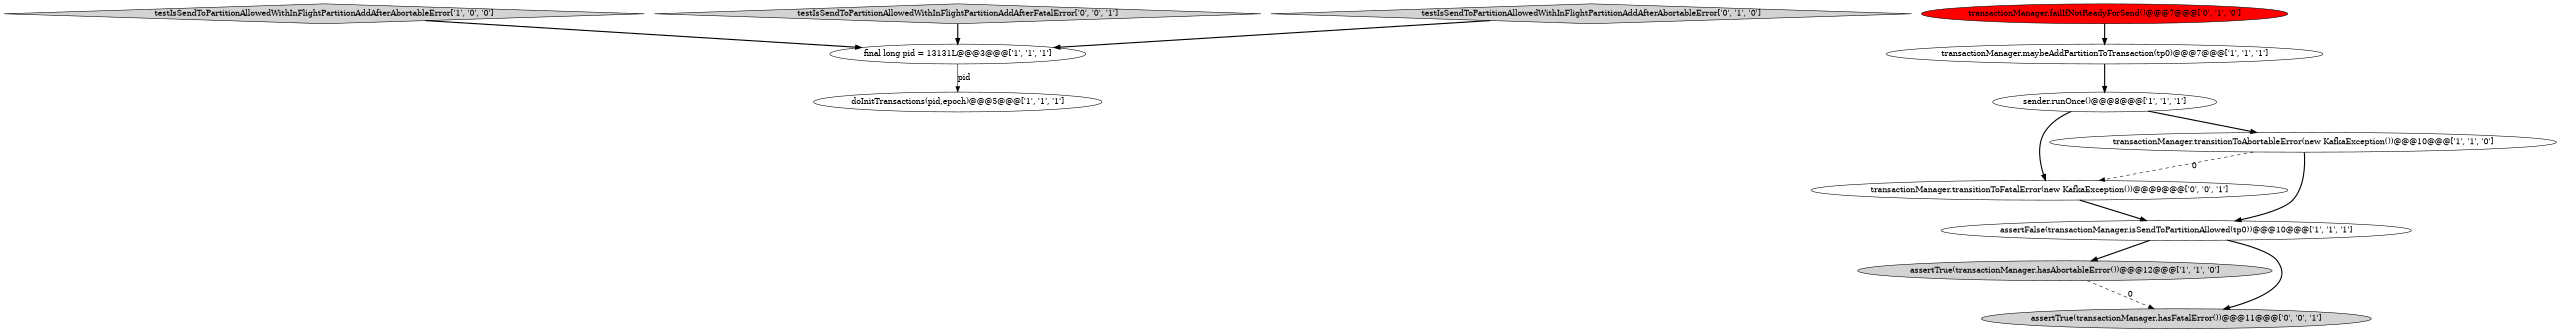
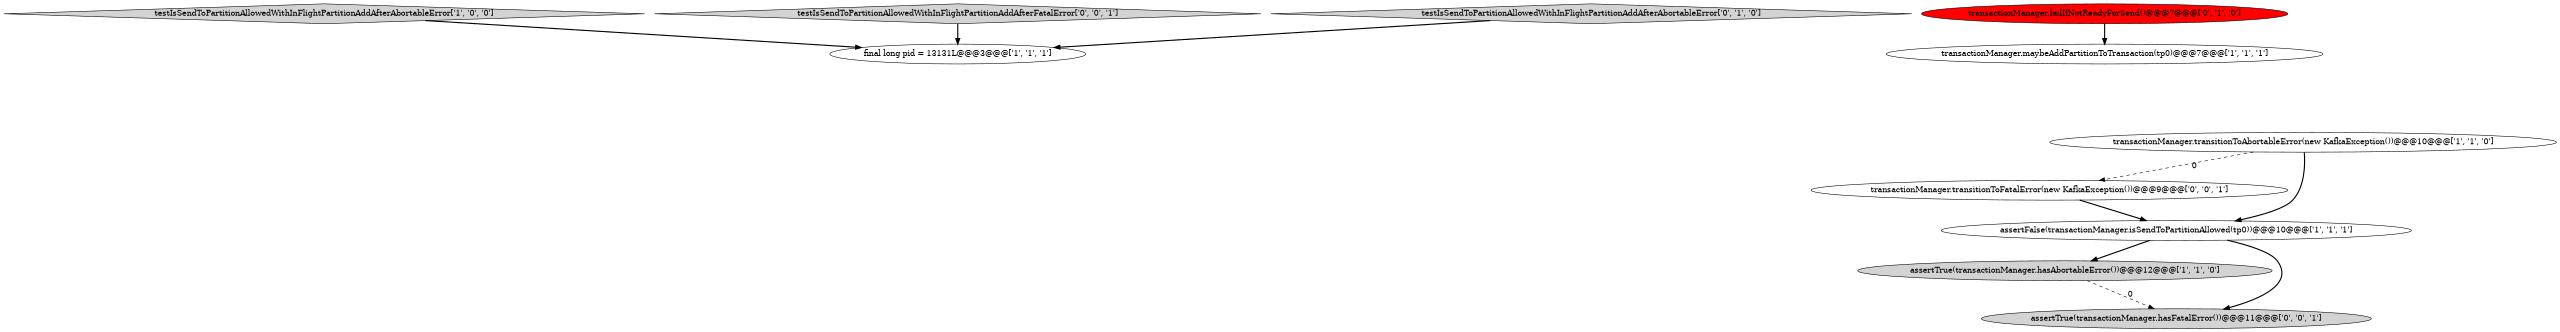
(958, 102) -> none
(2105, 102) -> none
